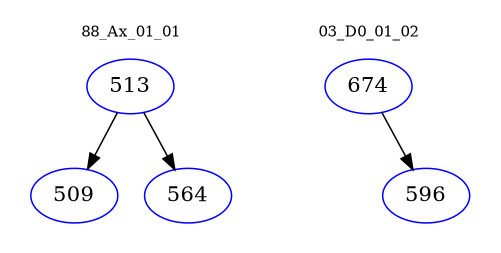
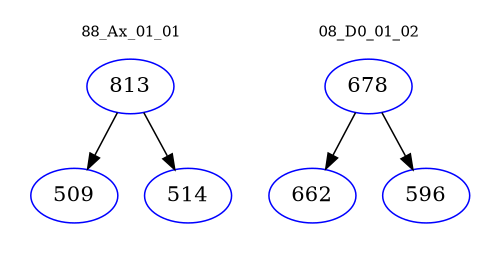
(369, 33) -> (369, 33)
(130, 86) -> (130, 86)
(369, 86) -> (369, 86)
(188, 196) -> (188, 196)
none -> (312, 196)
